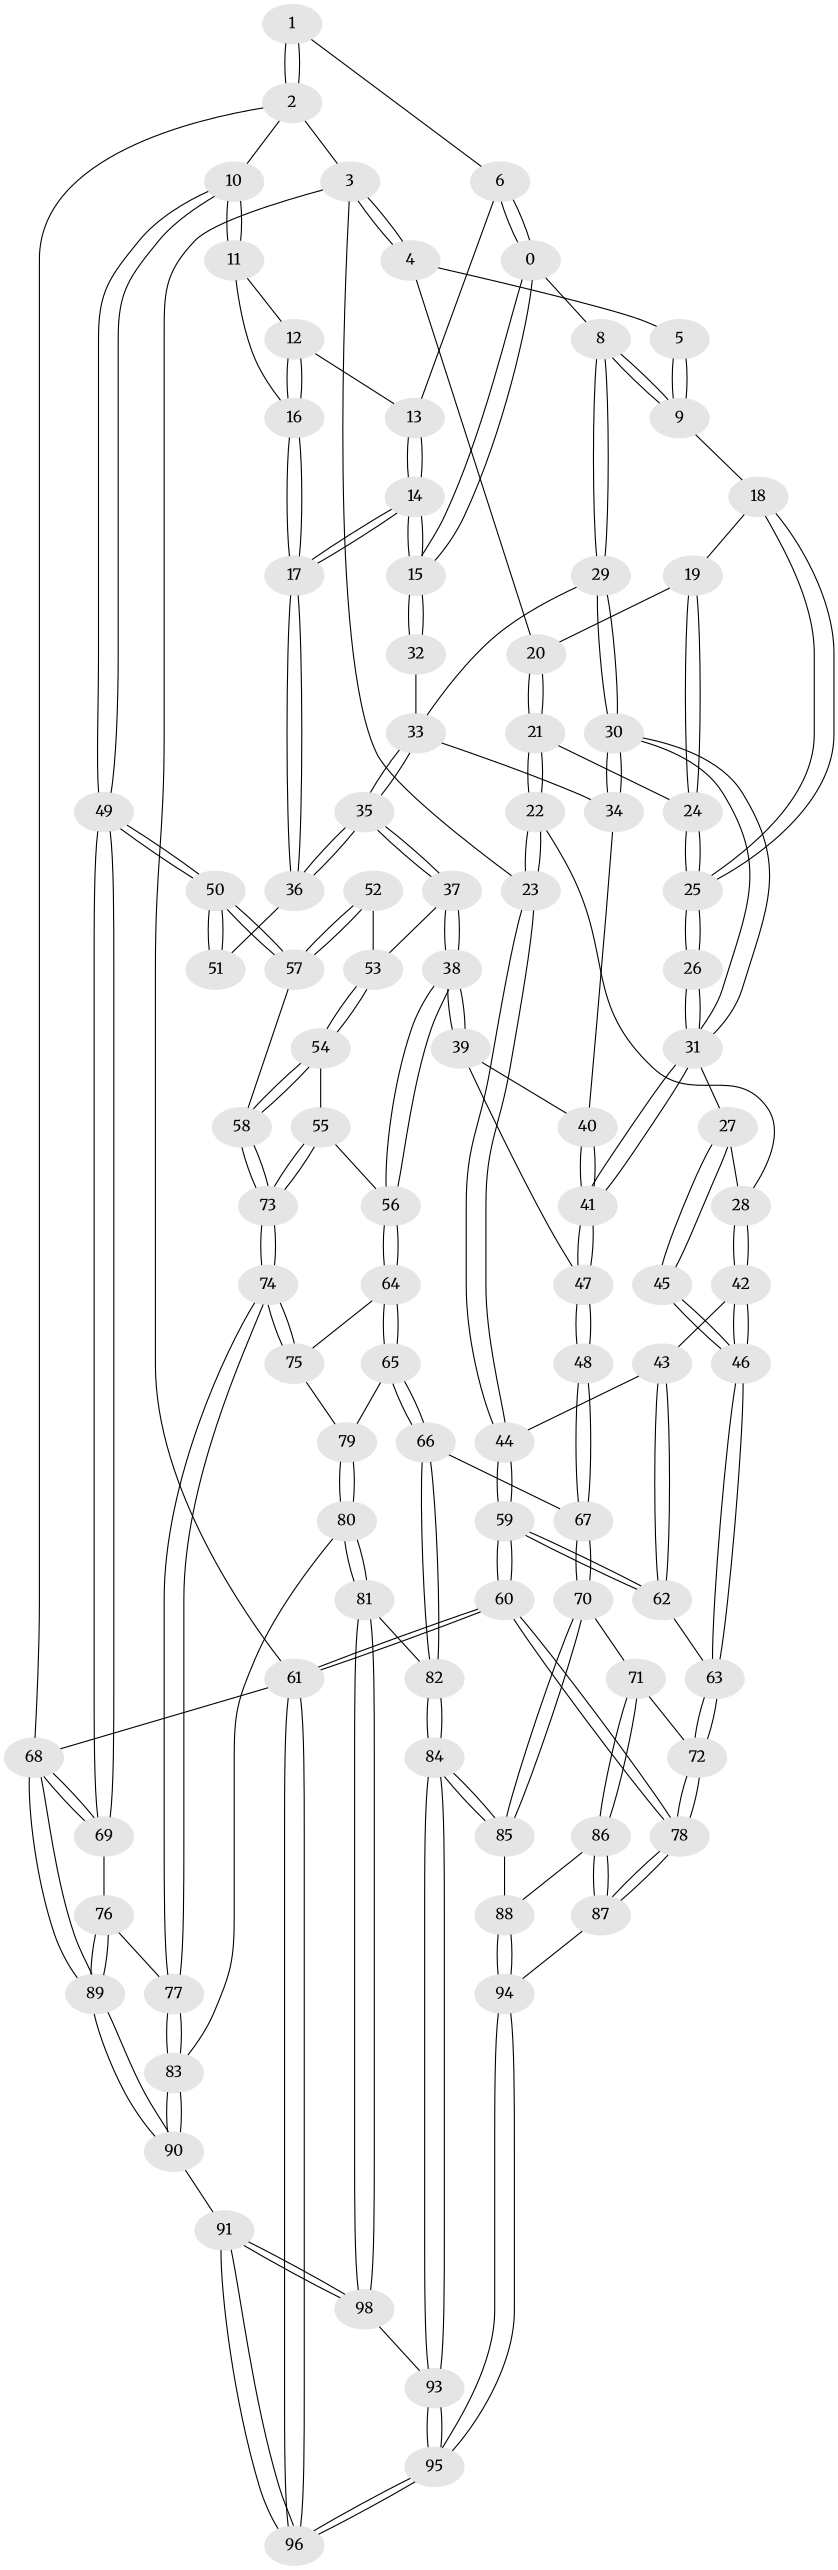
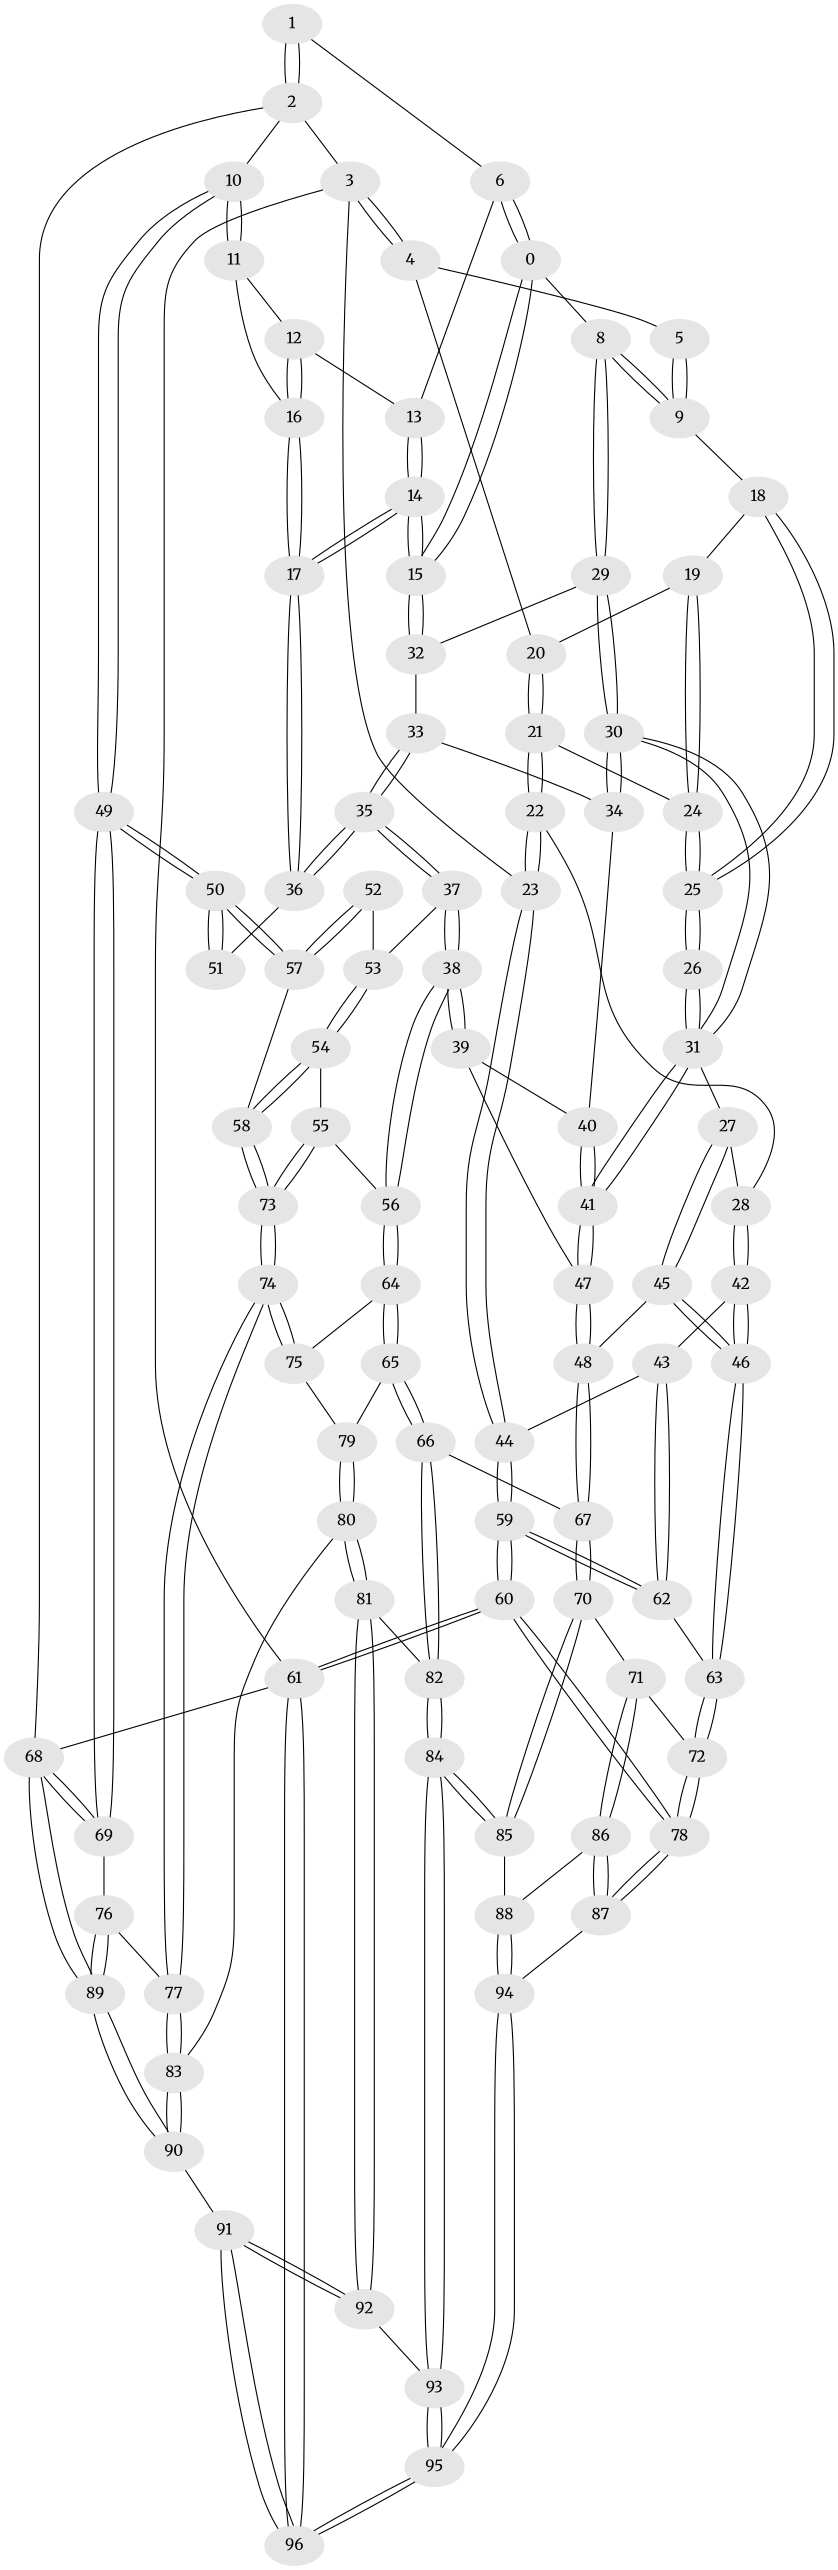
(492, 639) -> (508, 615)
none -> (623, 1324)
(364, 2309) -> (364, 2309)
